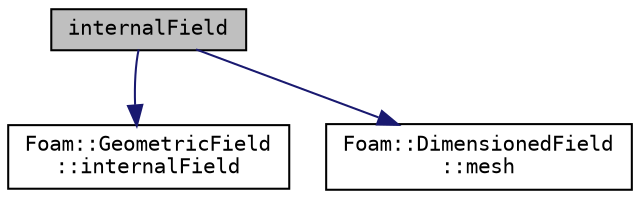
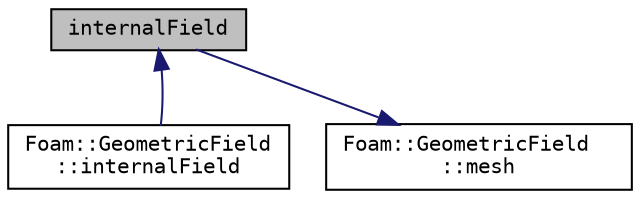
(135, 77) -> (163, 98)
(479, 157) -> (479, 157)
